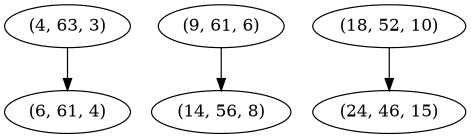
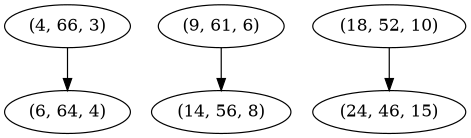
(68, 26) -> (68, 26)
(68, 112) -> (68, 112)
